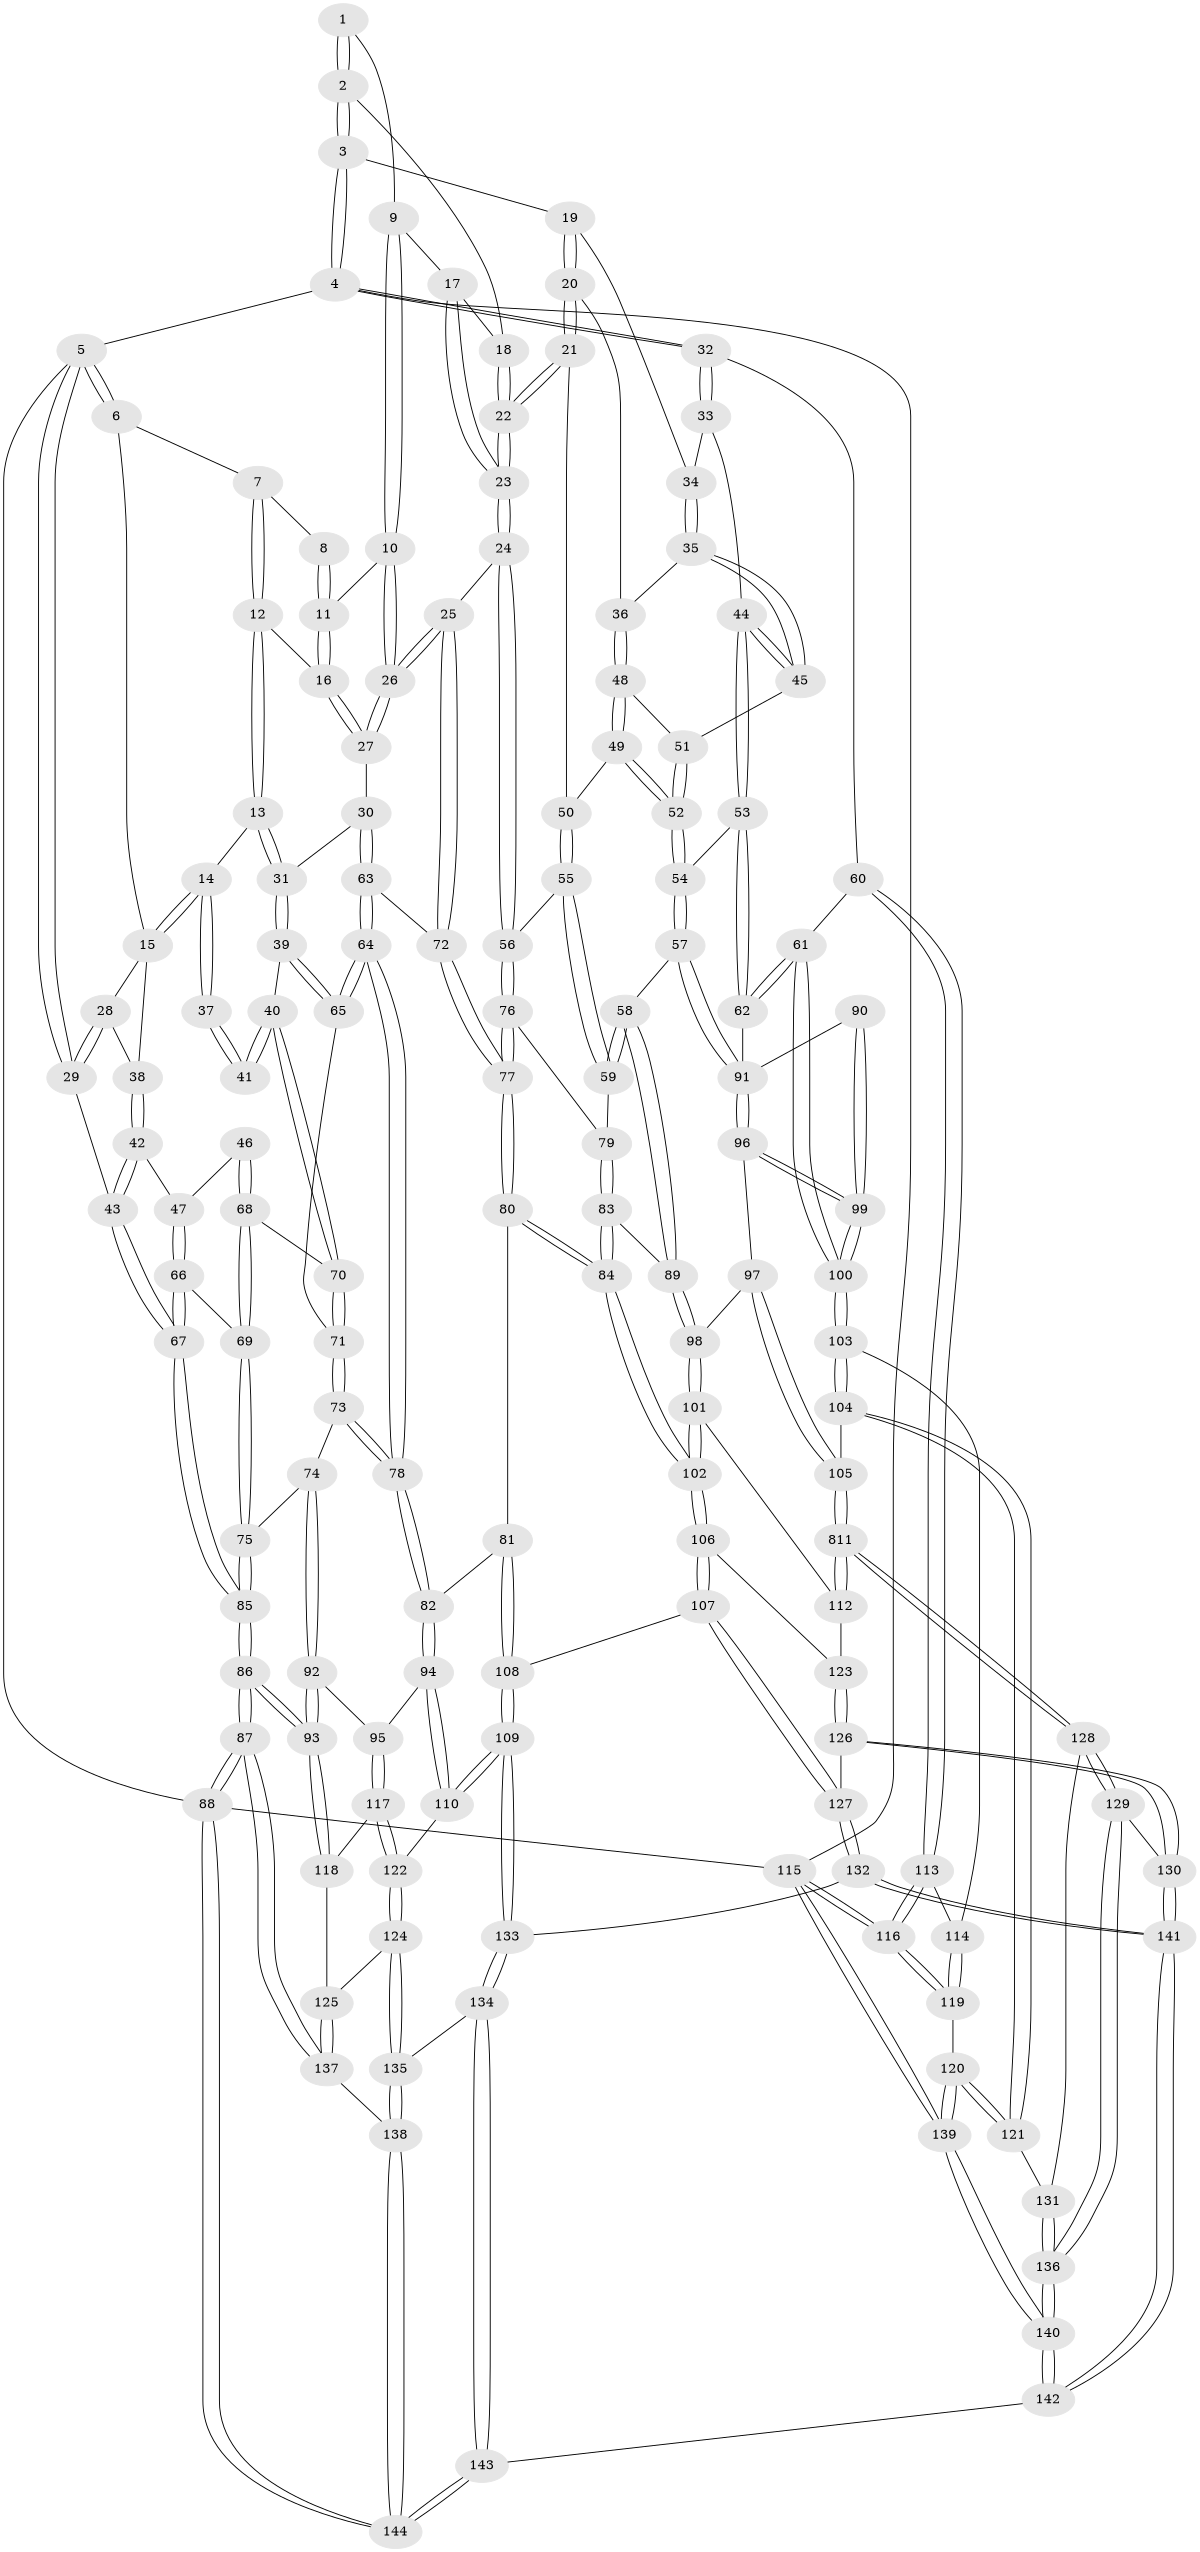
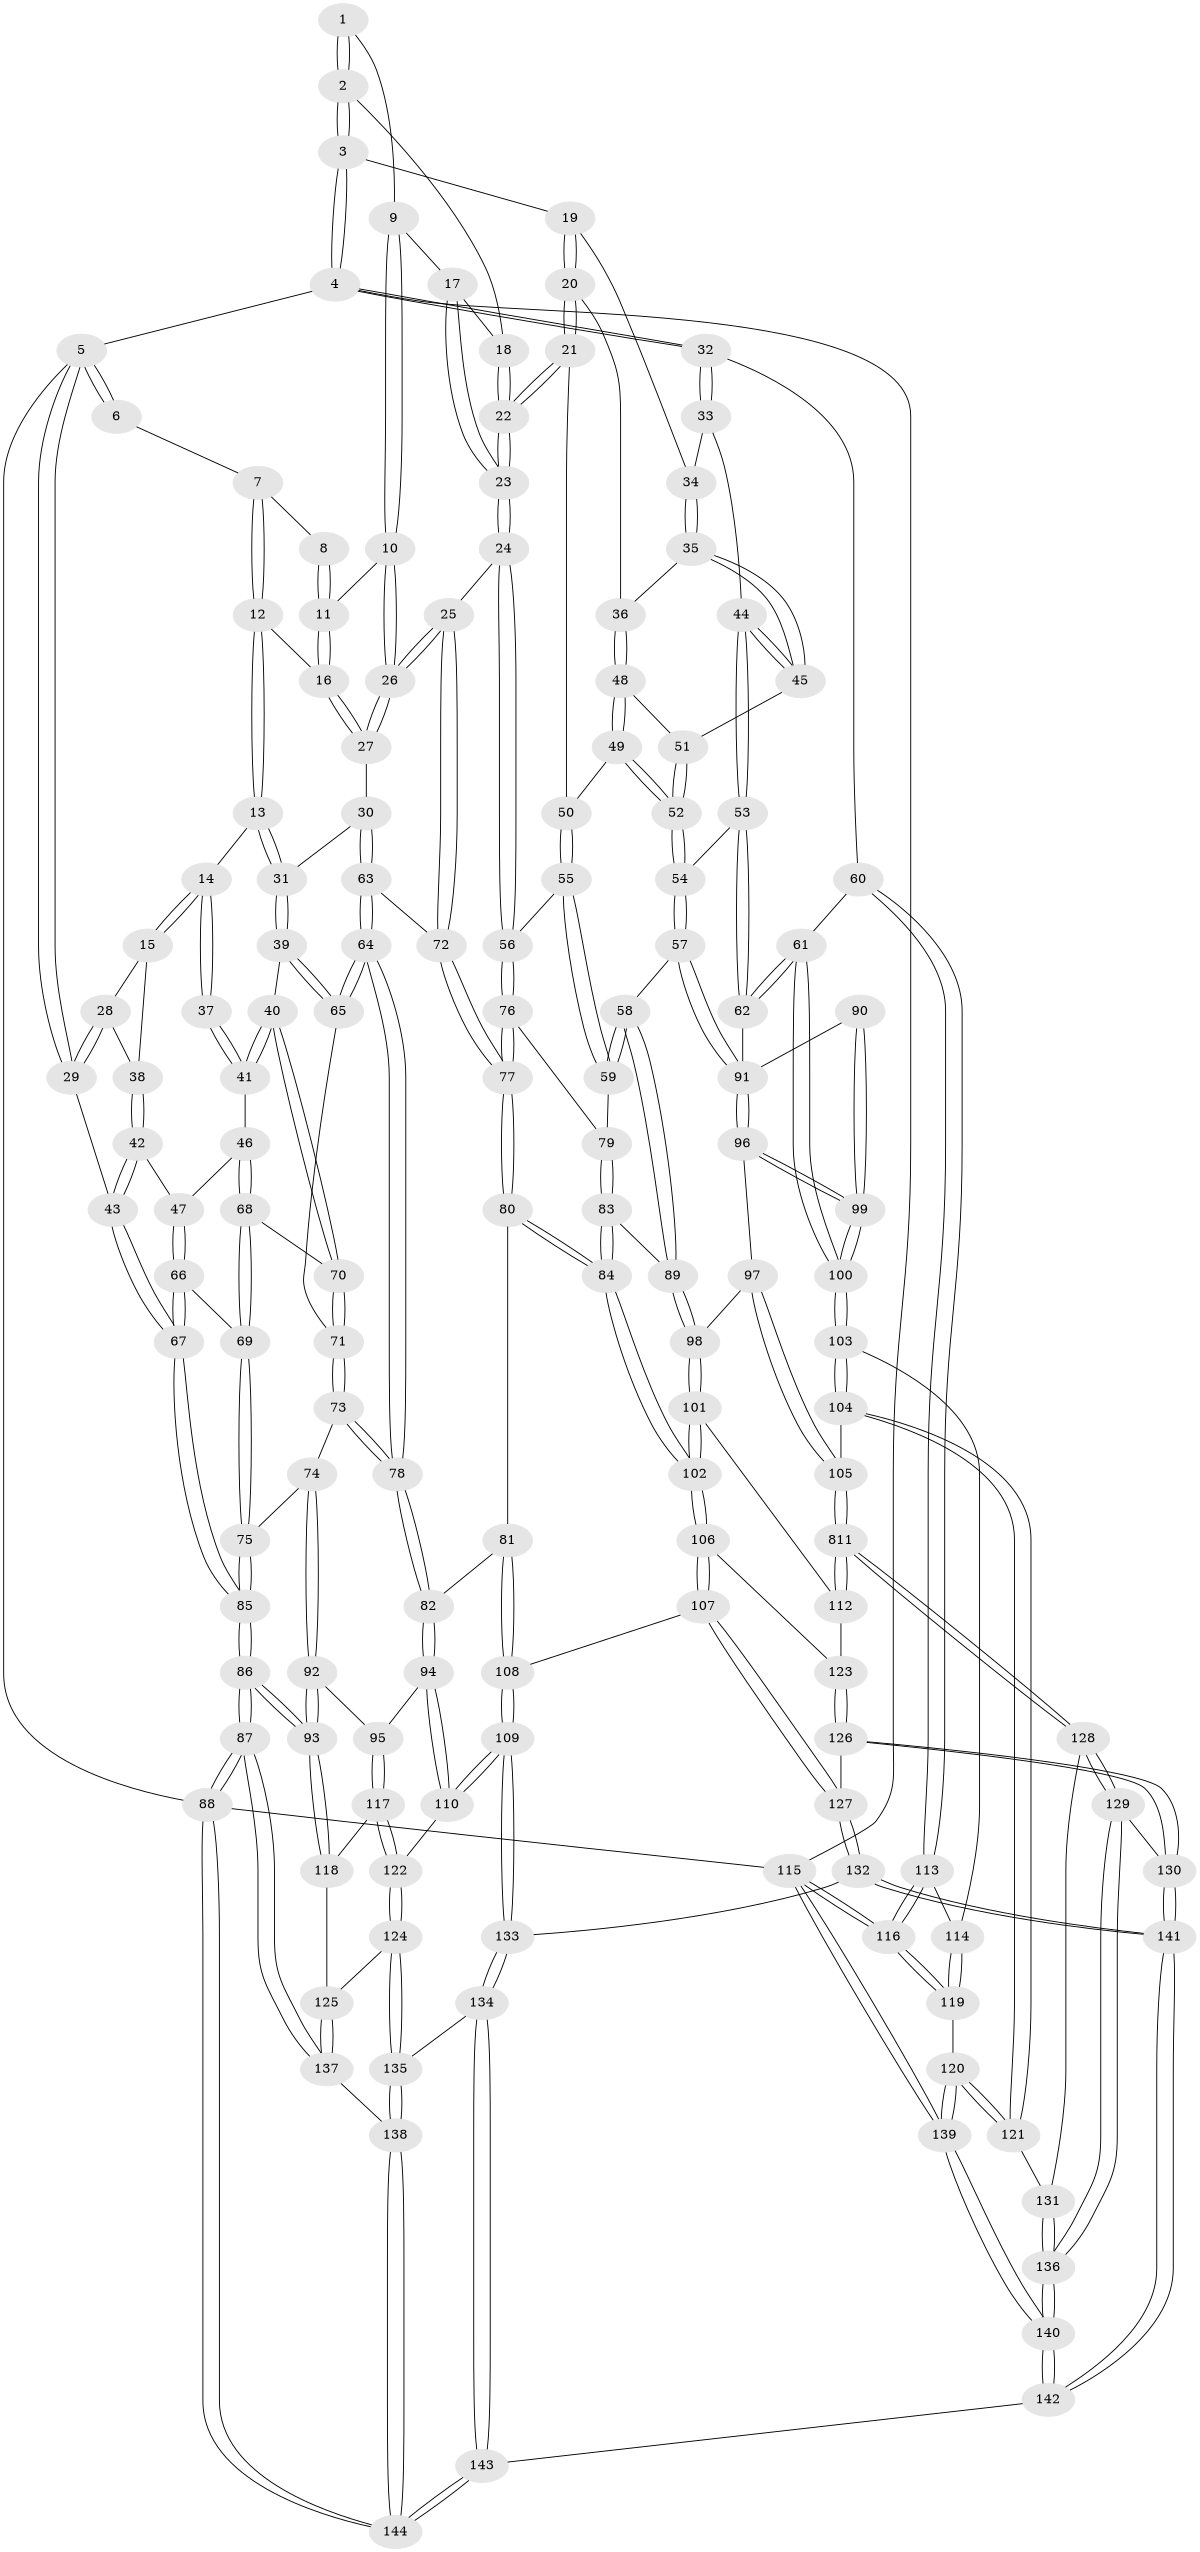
(127, 682) -> none
none -> (245, 1111)
